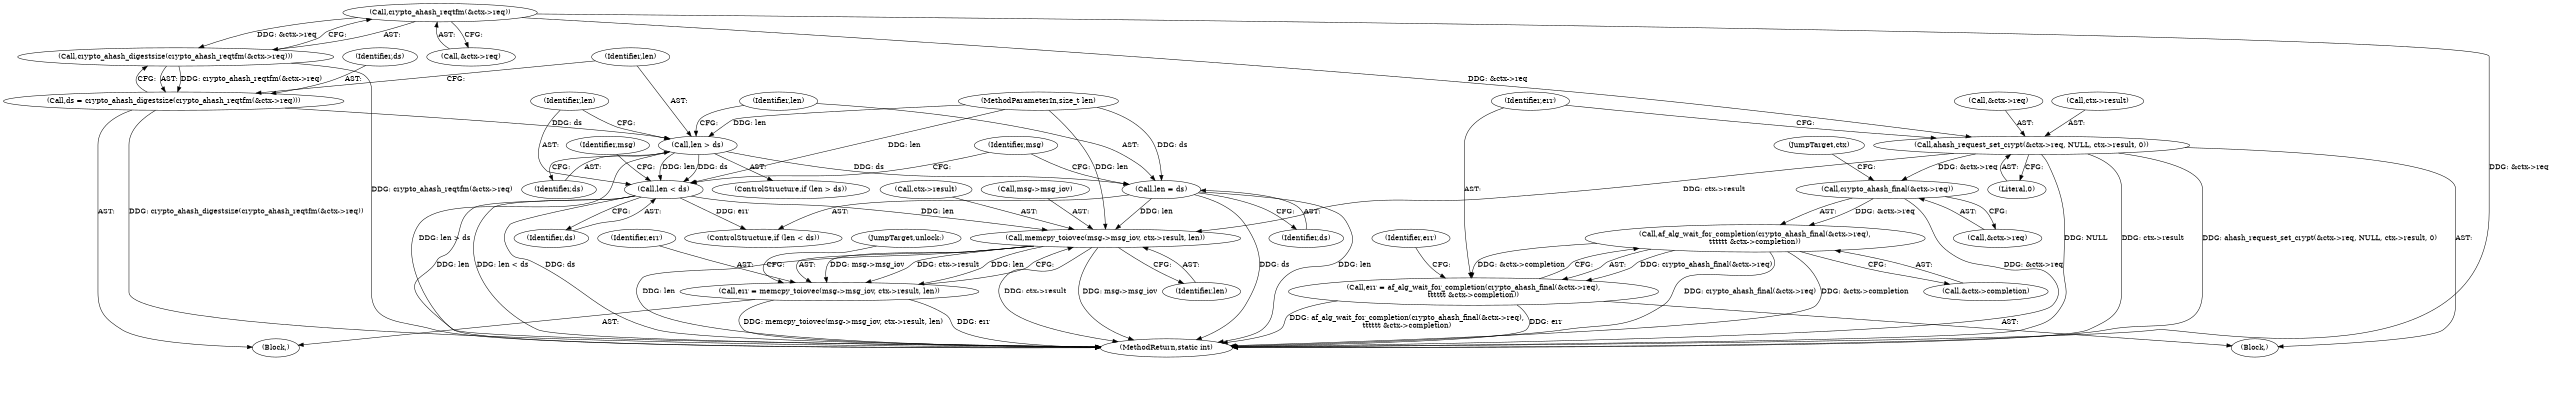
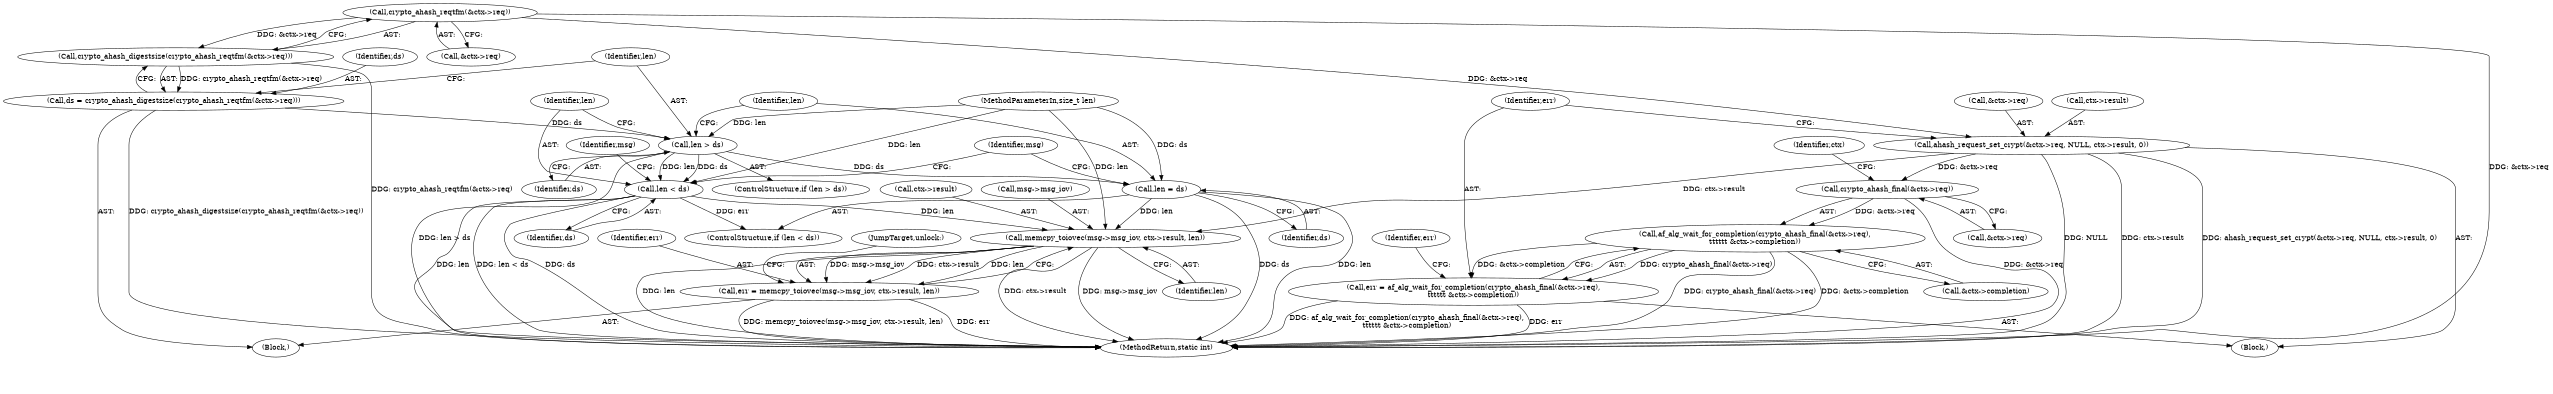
(1819, 145) -> (1819, 145)
(2017, 190) -> none
